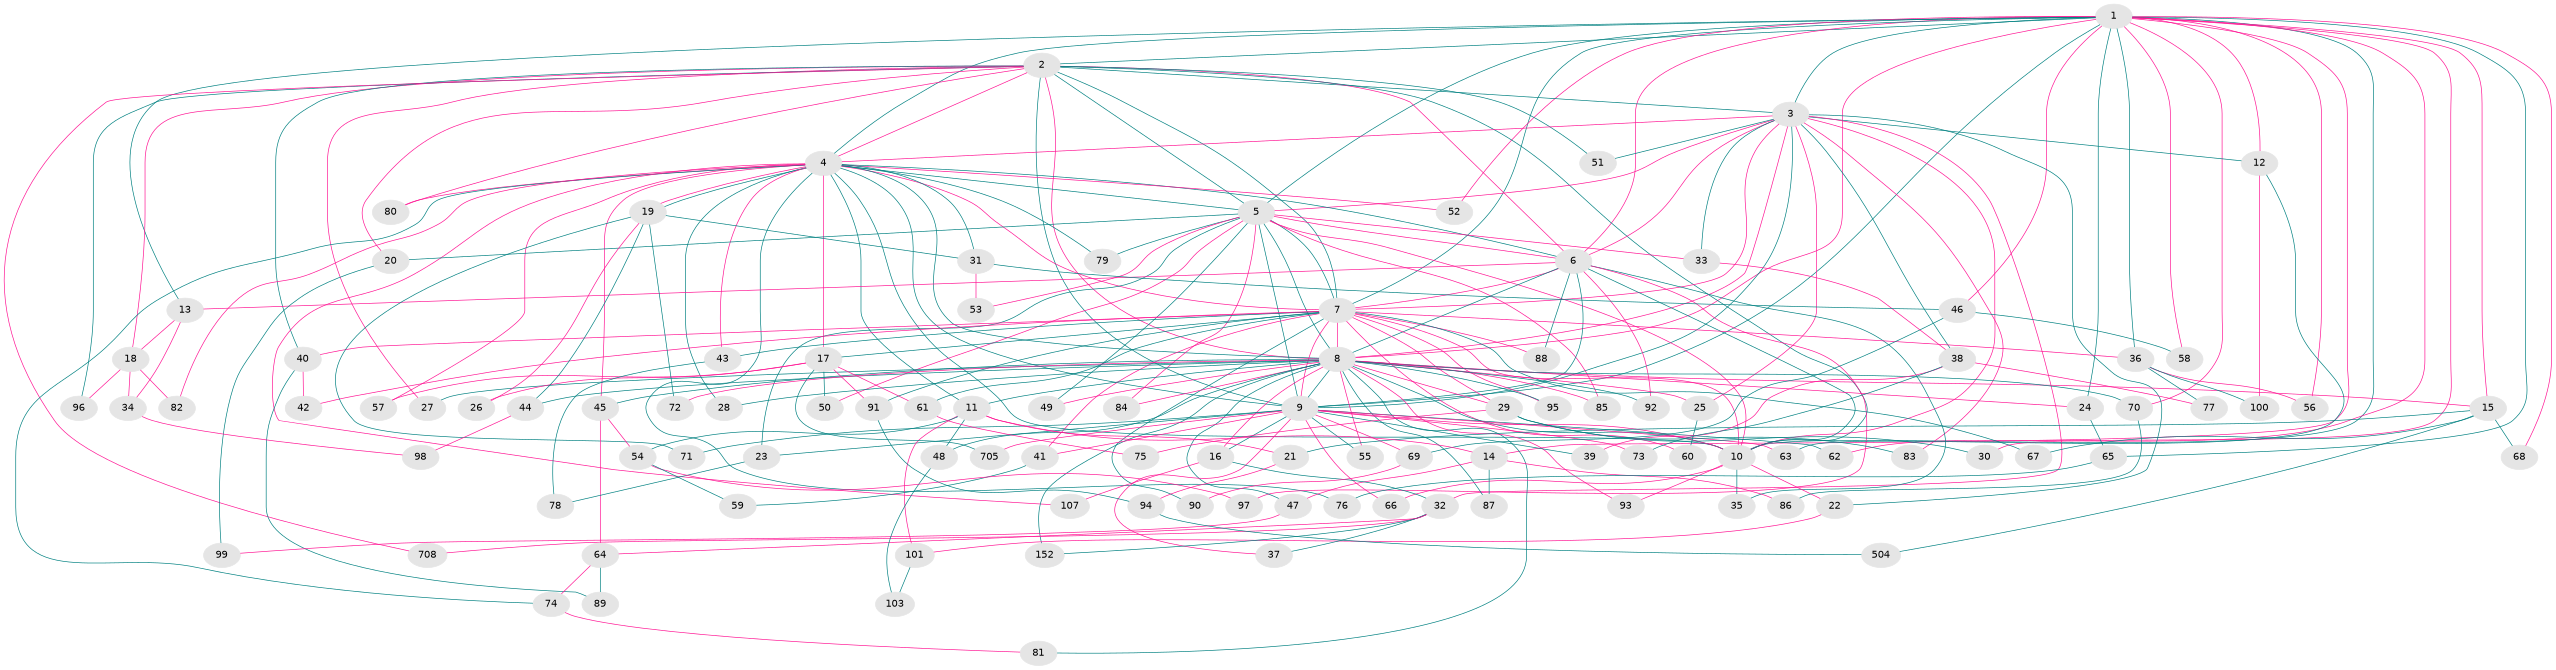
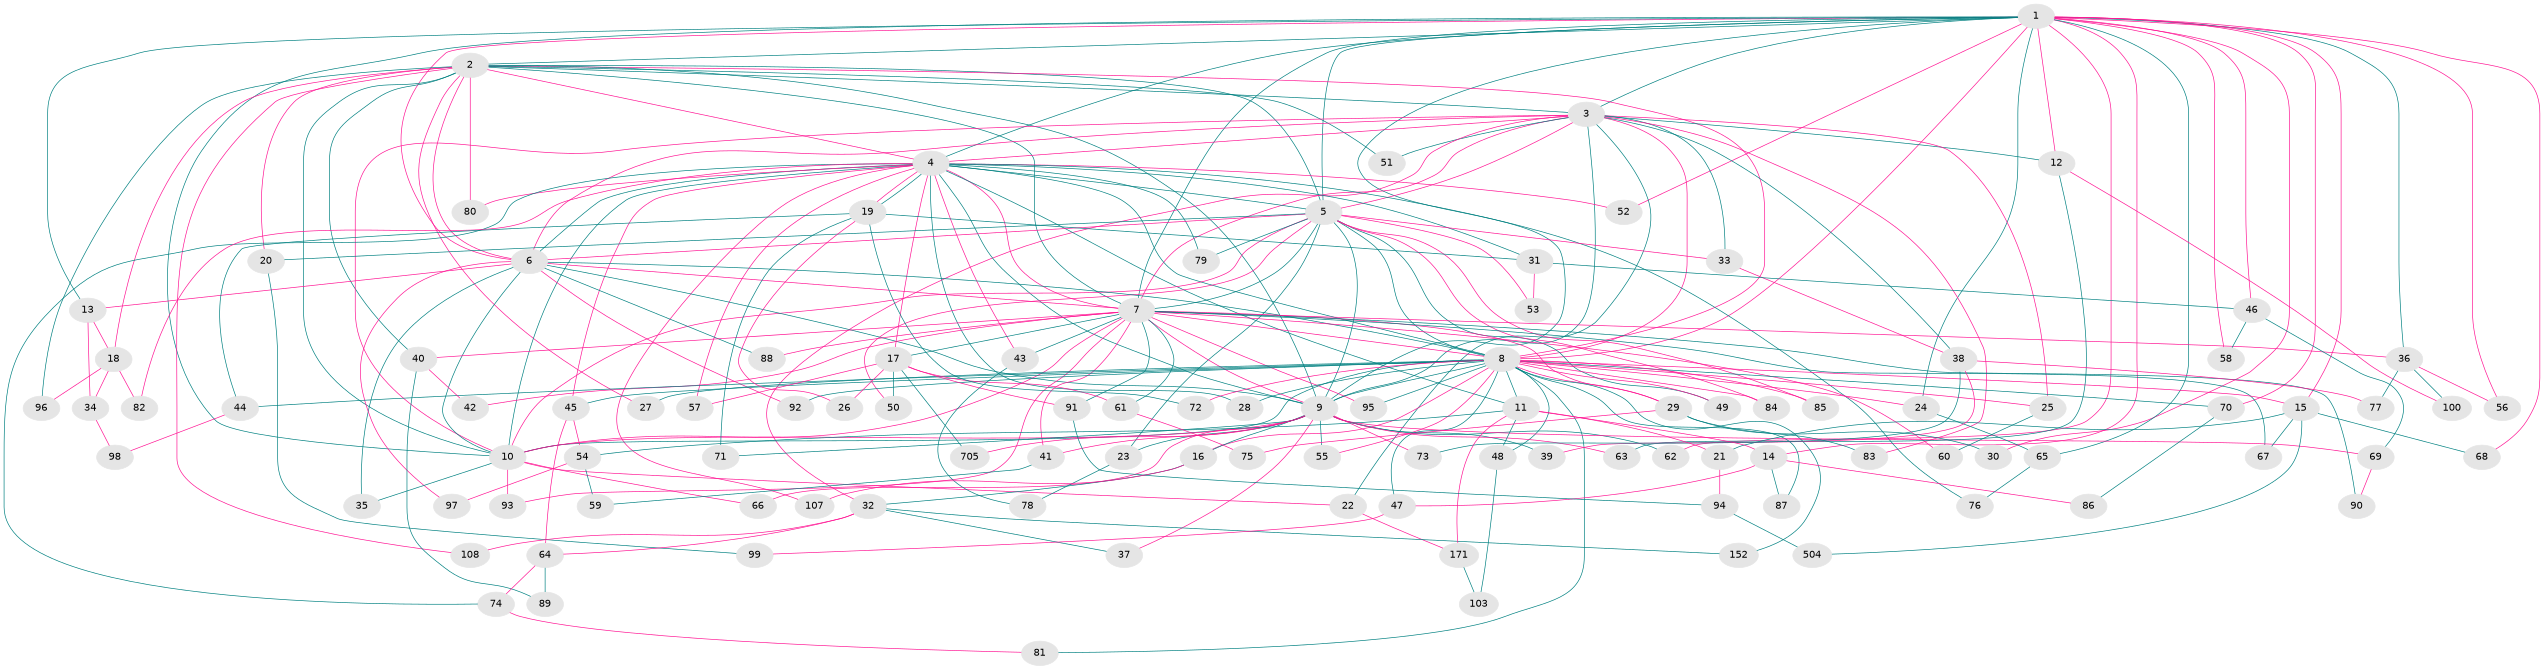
(1412, 410) -> (727, 490)
(427, 555) -> (470, 555)
(915, 555) -> (1459, 555)
